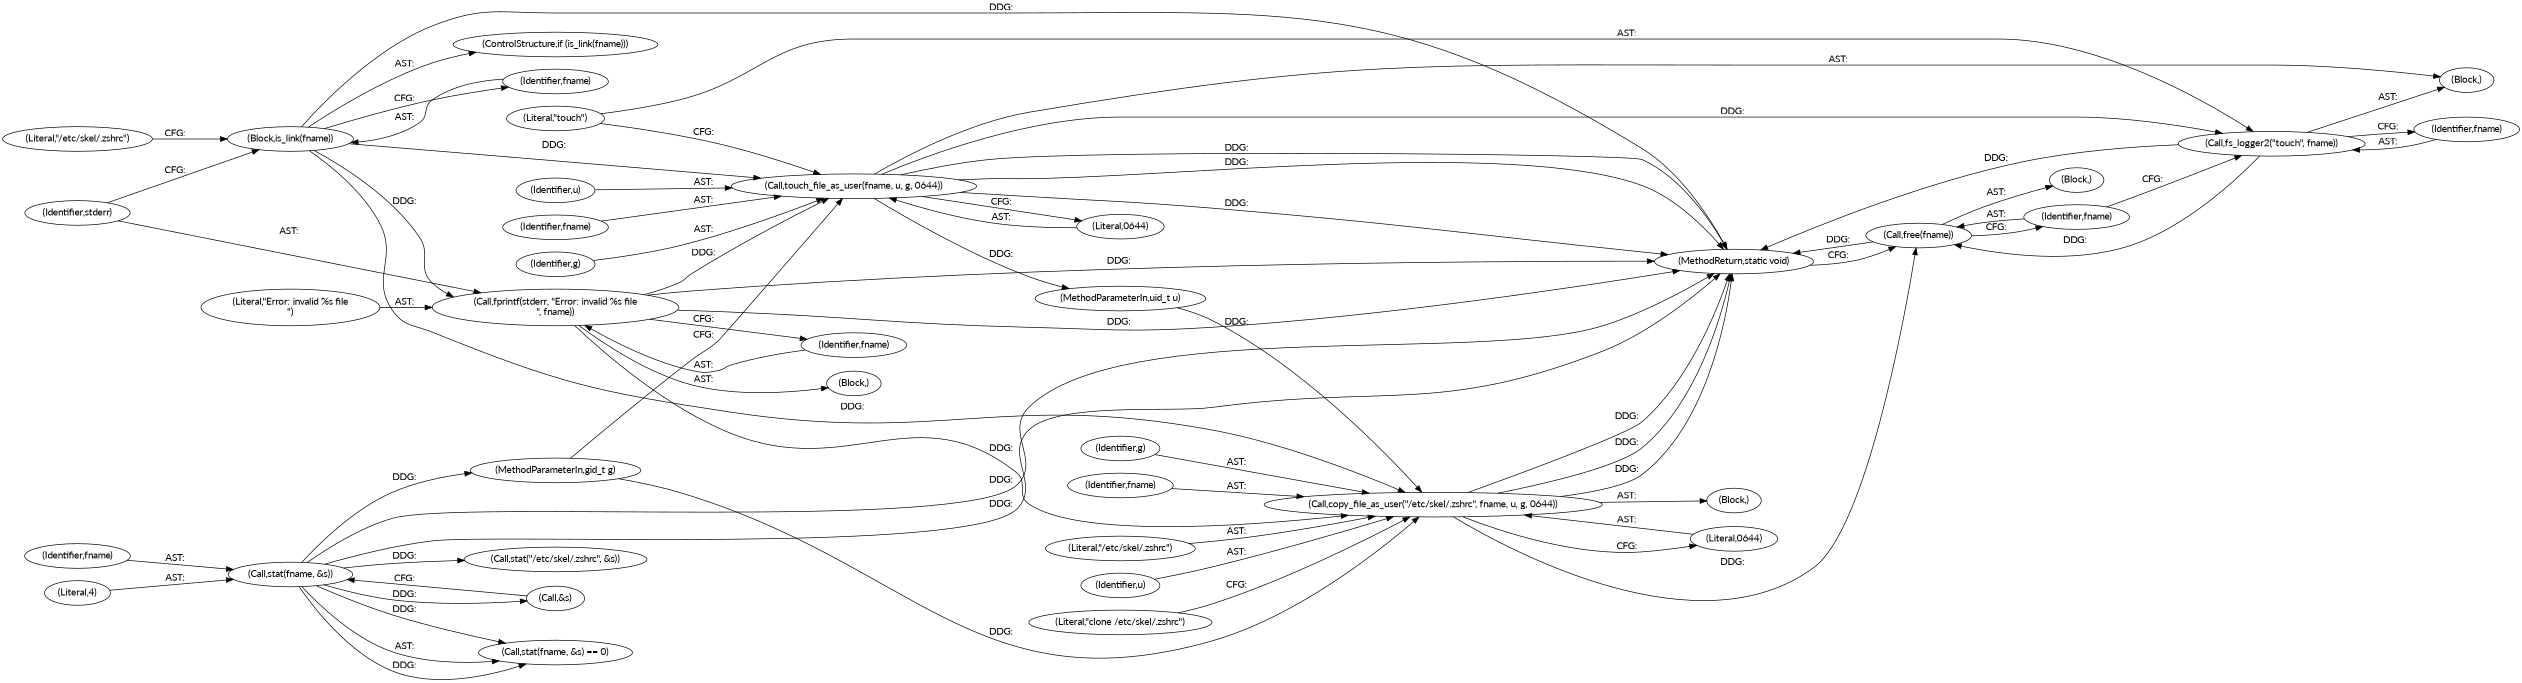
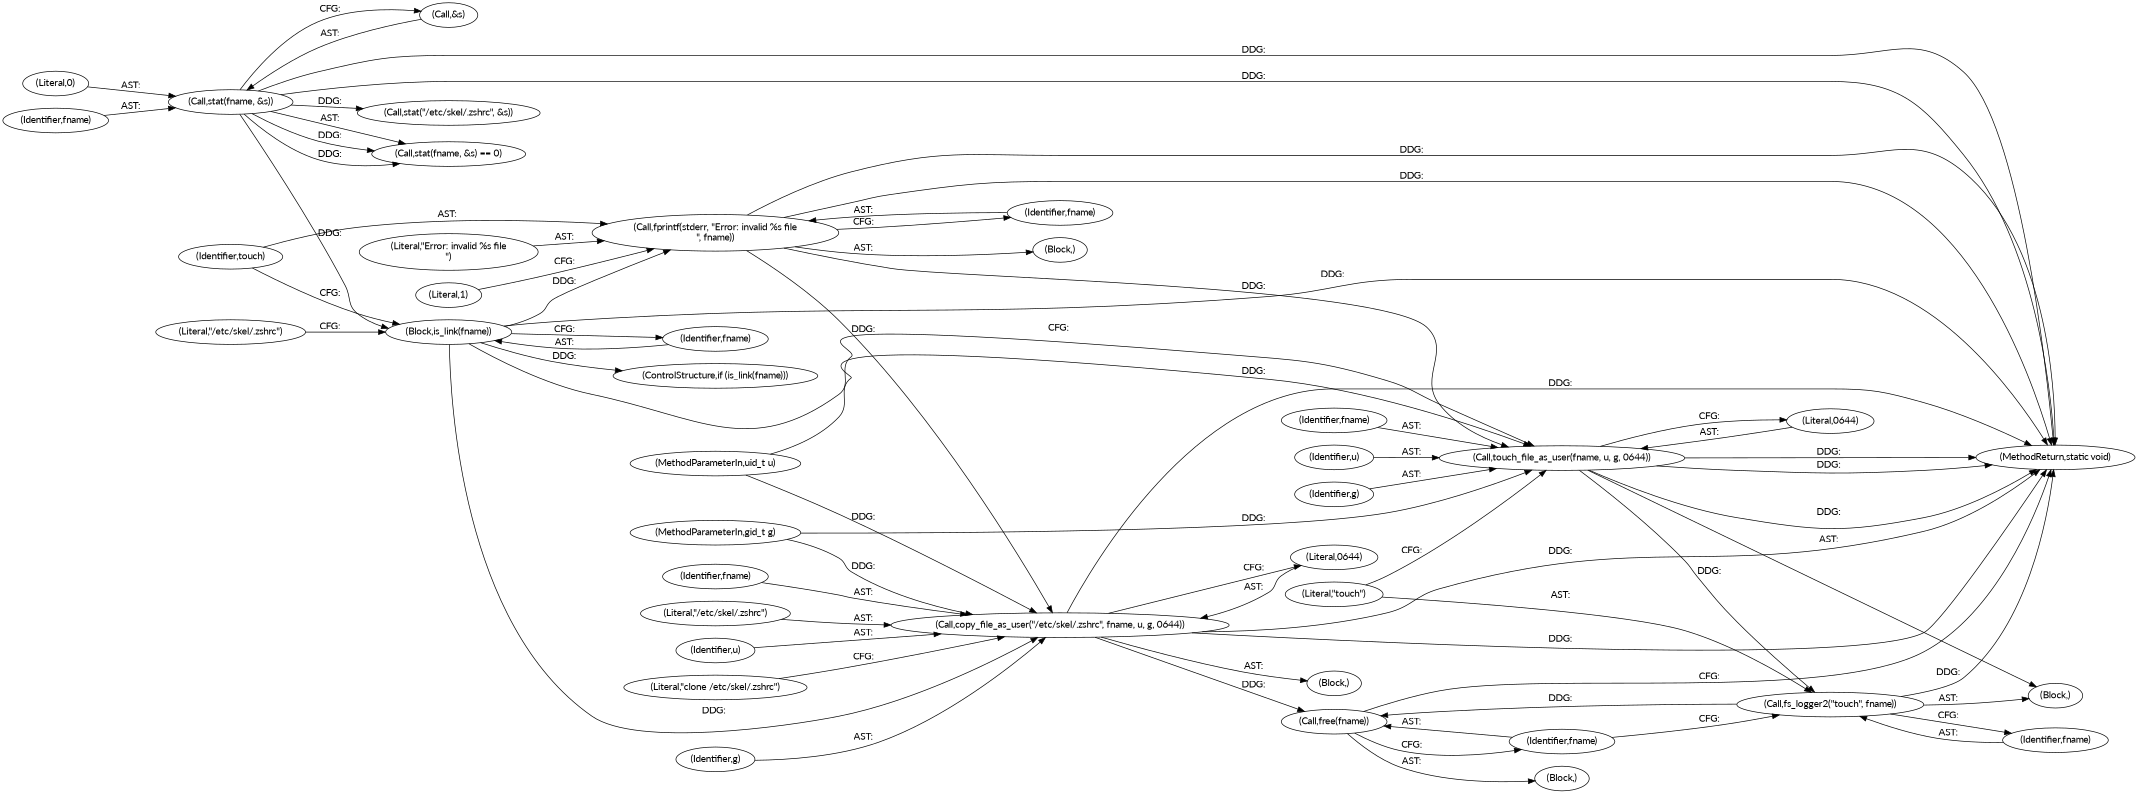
(406, 64) -> (566, 356)
(556, 146) -> (1060, 328)
(78, 213) -> (231, 257)
(1840, 240) -> (1711, 677)
(965, 249) -> (1117, 366)
(1850, 261) -> none
none -> (449, 295)
(705, 335) -> (1255, 519)
(375, 501) -> (310, 224)
(406, 579) -> (331, 34)
(78, 593) -> (56, 84)
(406, 595) -> (331, 9)
